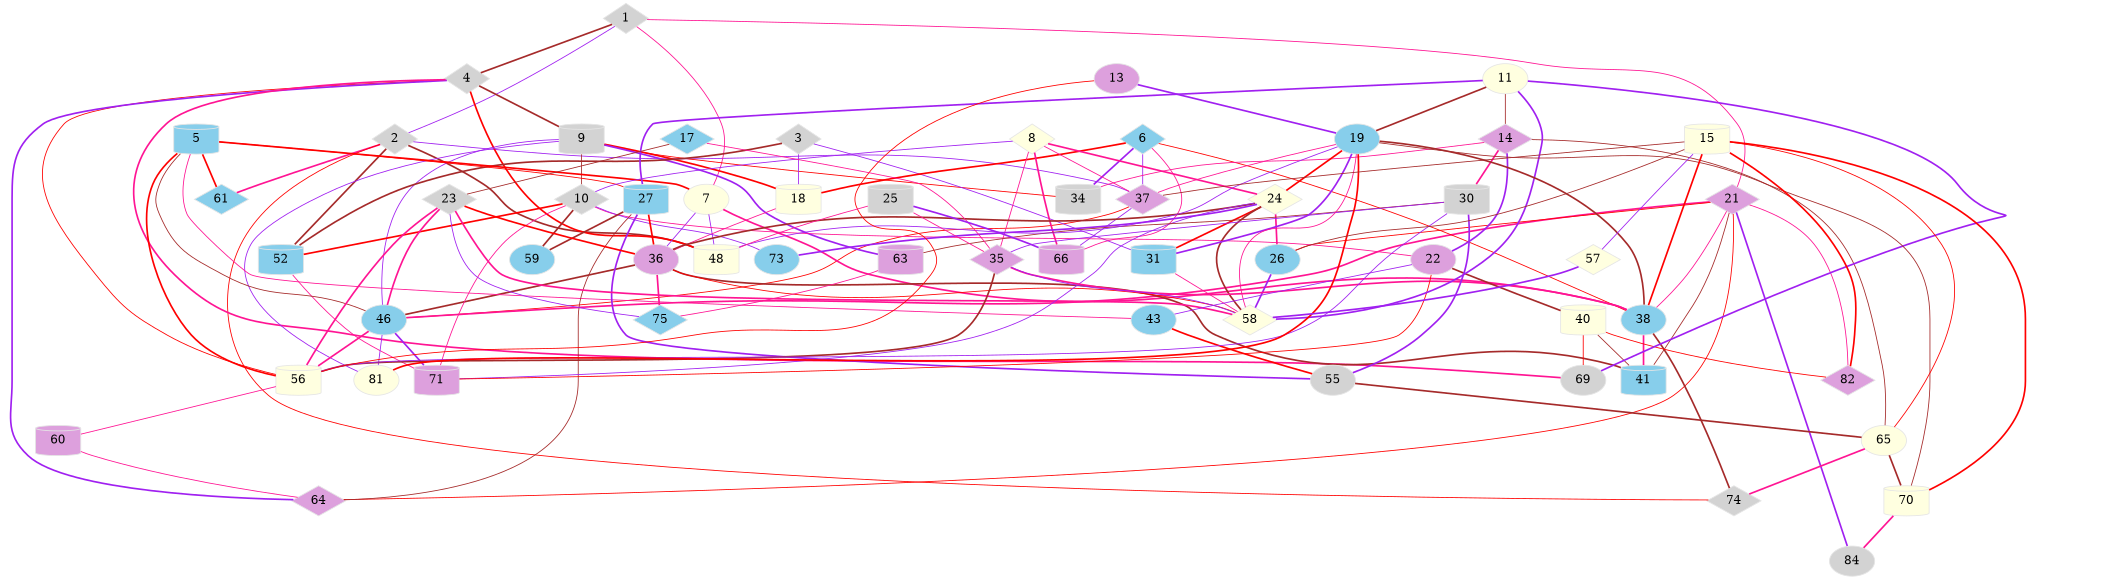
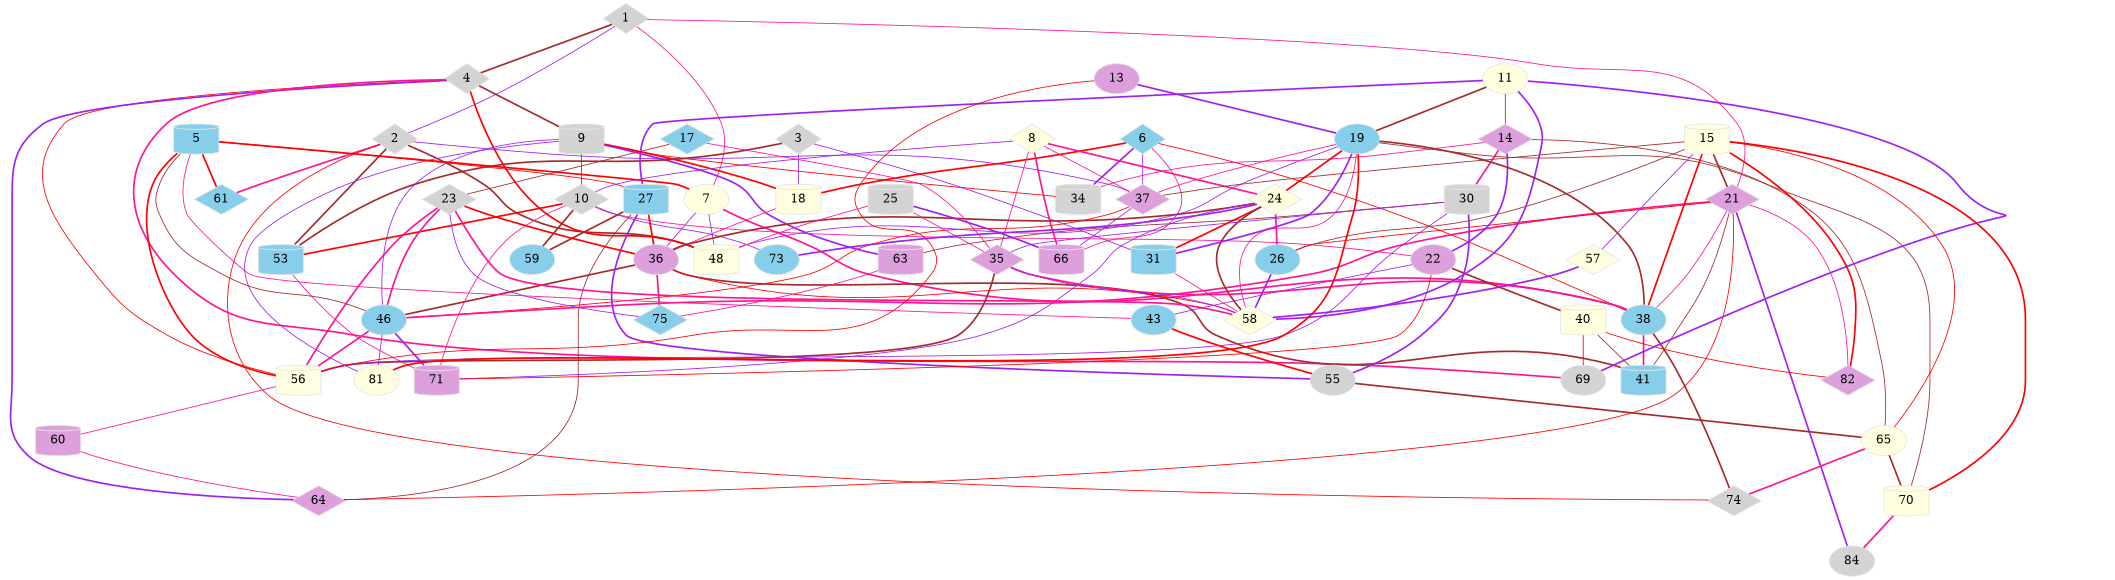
none -> (1722, 174)
(281, 260) -> (281, 260)
